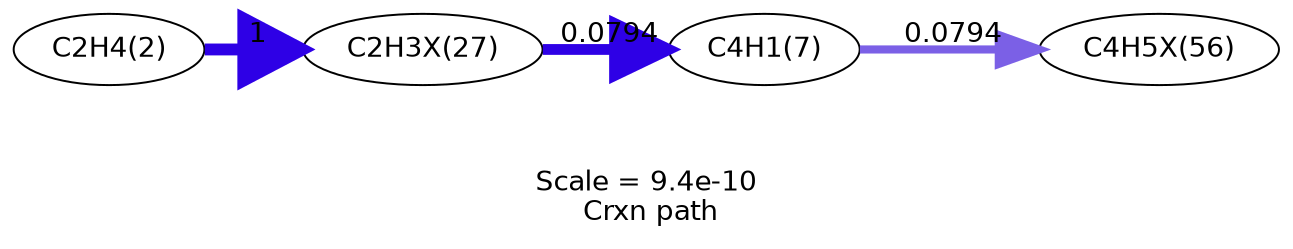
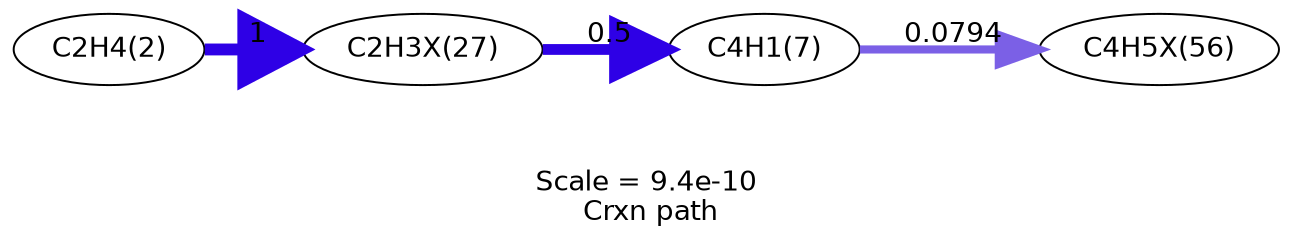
(606, 35) -> (606, 35)
